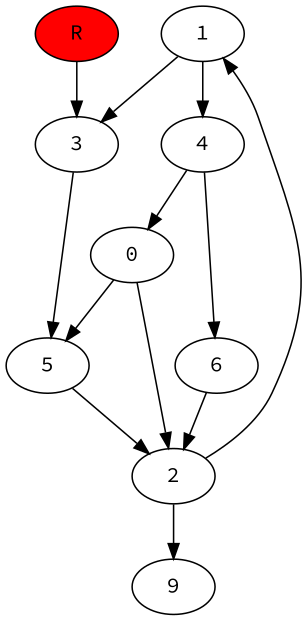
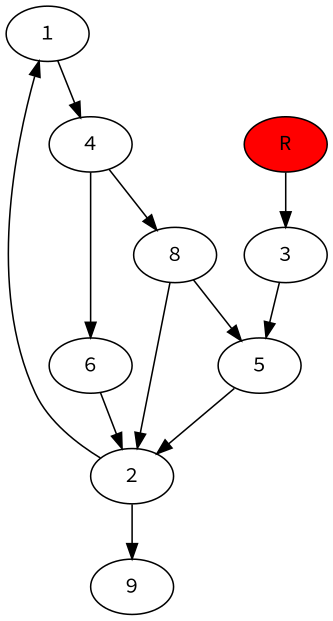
(146, 84) -> none
(132, 255) -> (175, 255)
